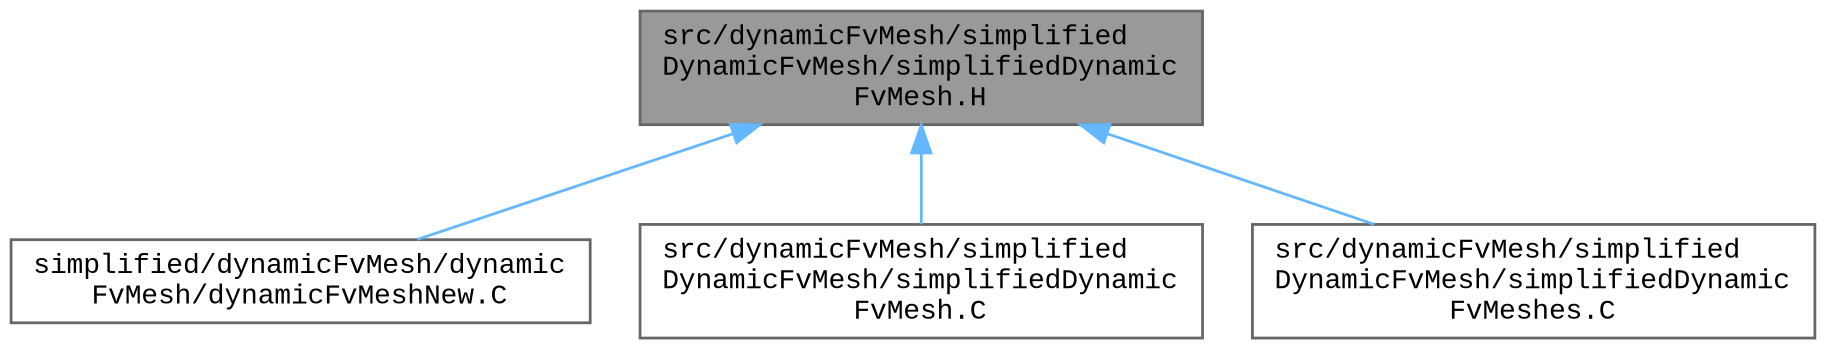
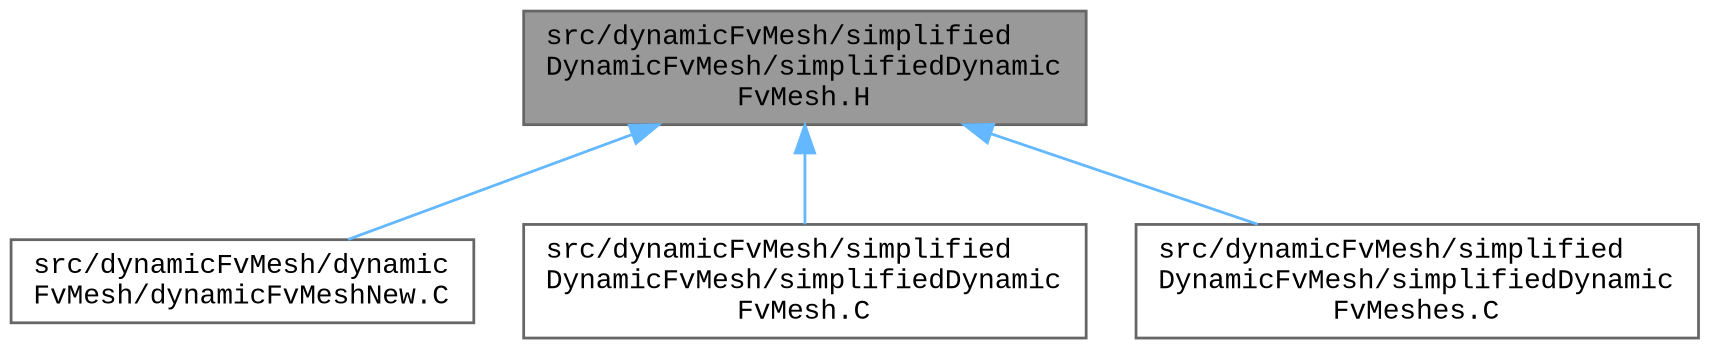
(301, 281) -> (242, 281)
